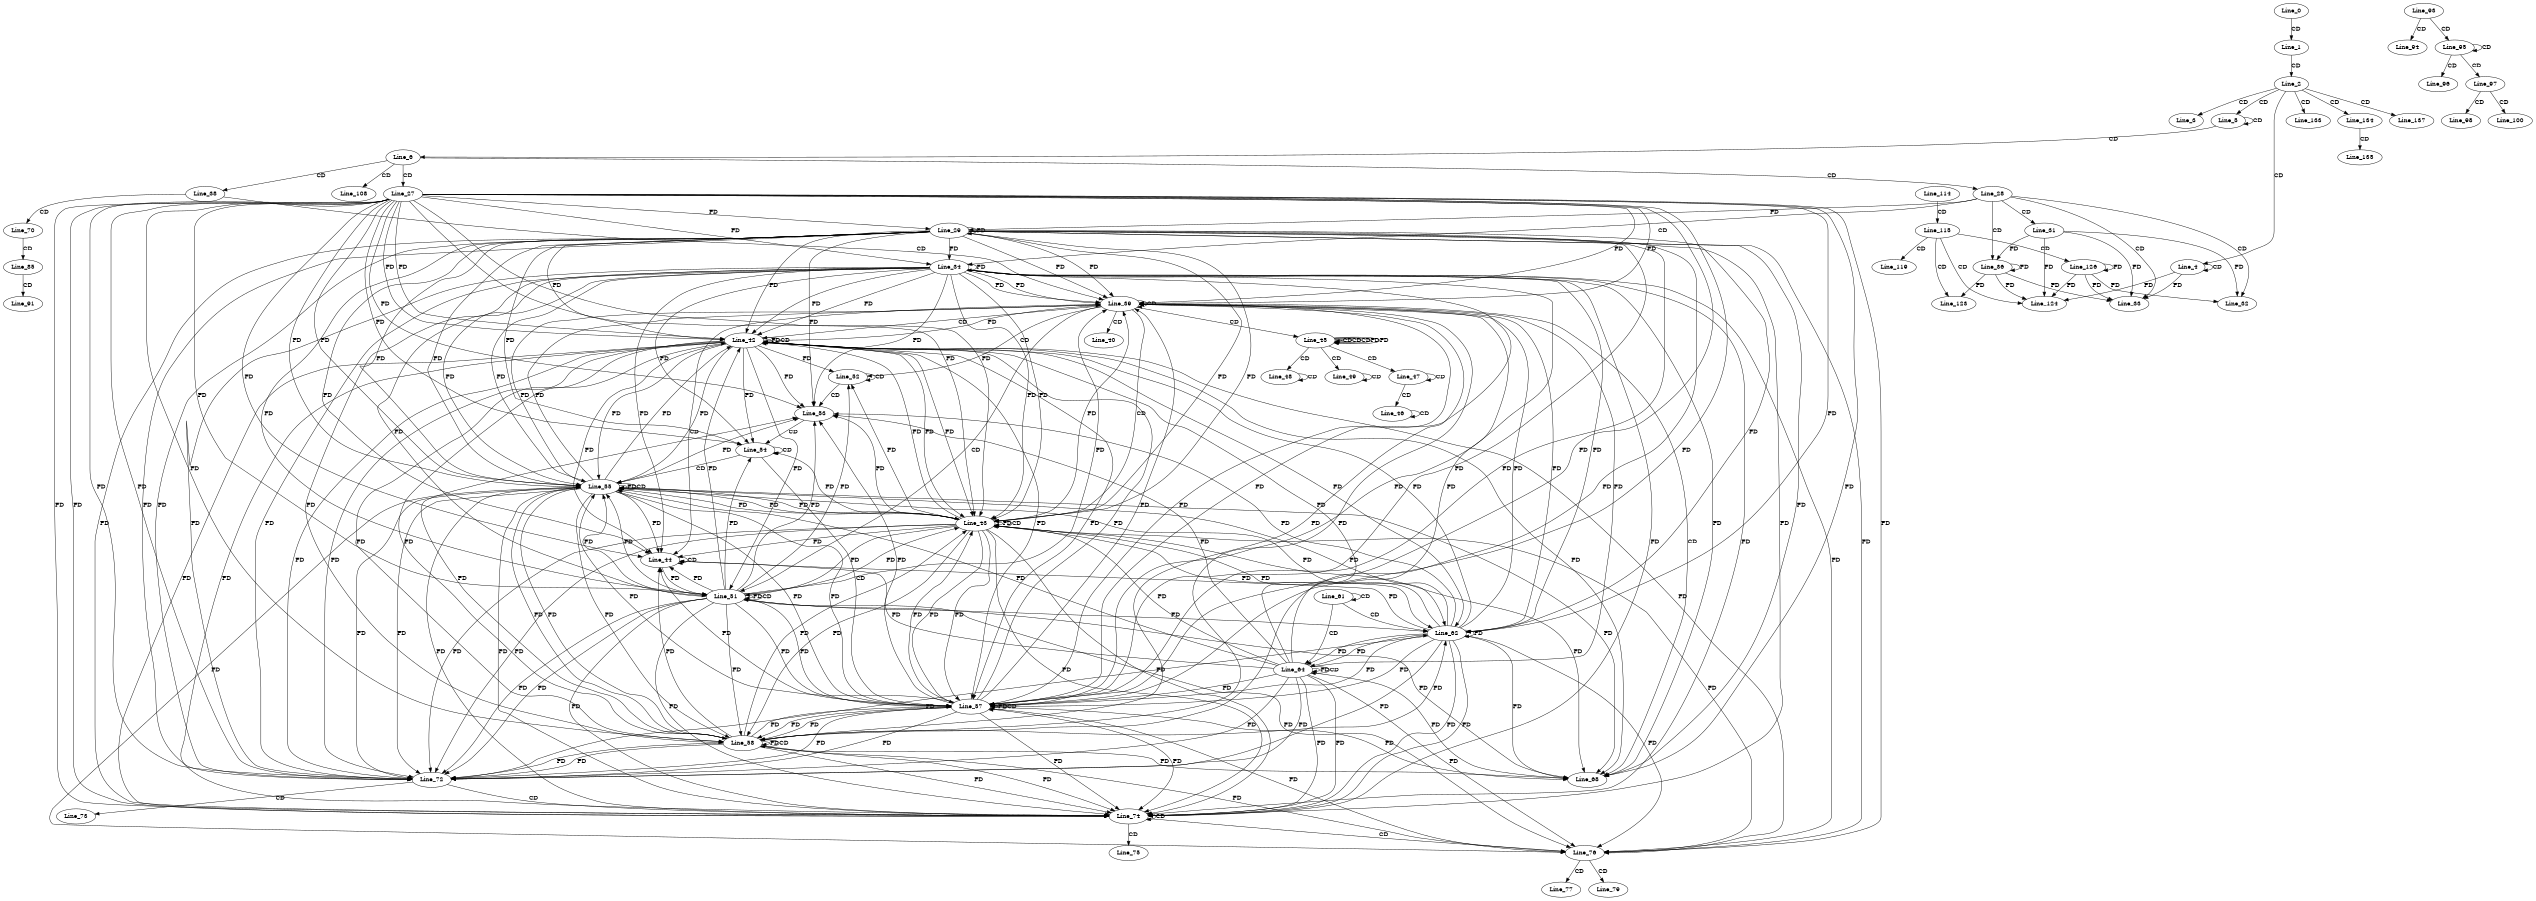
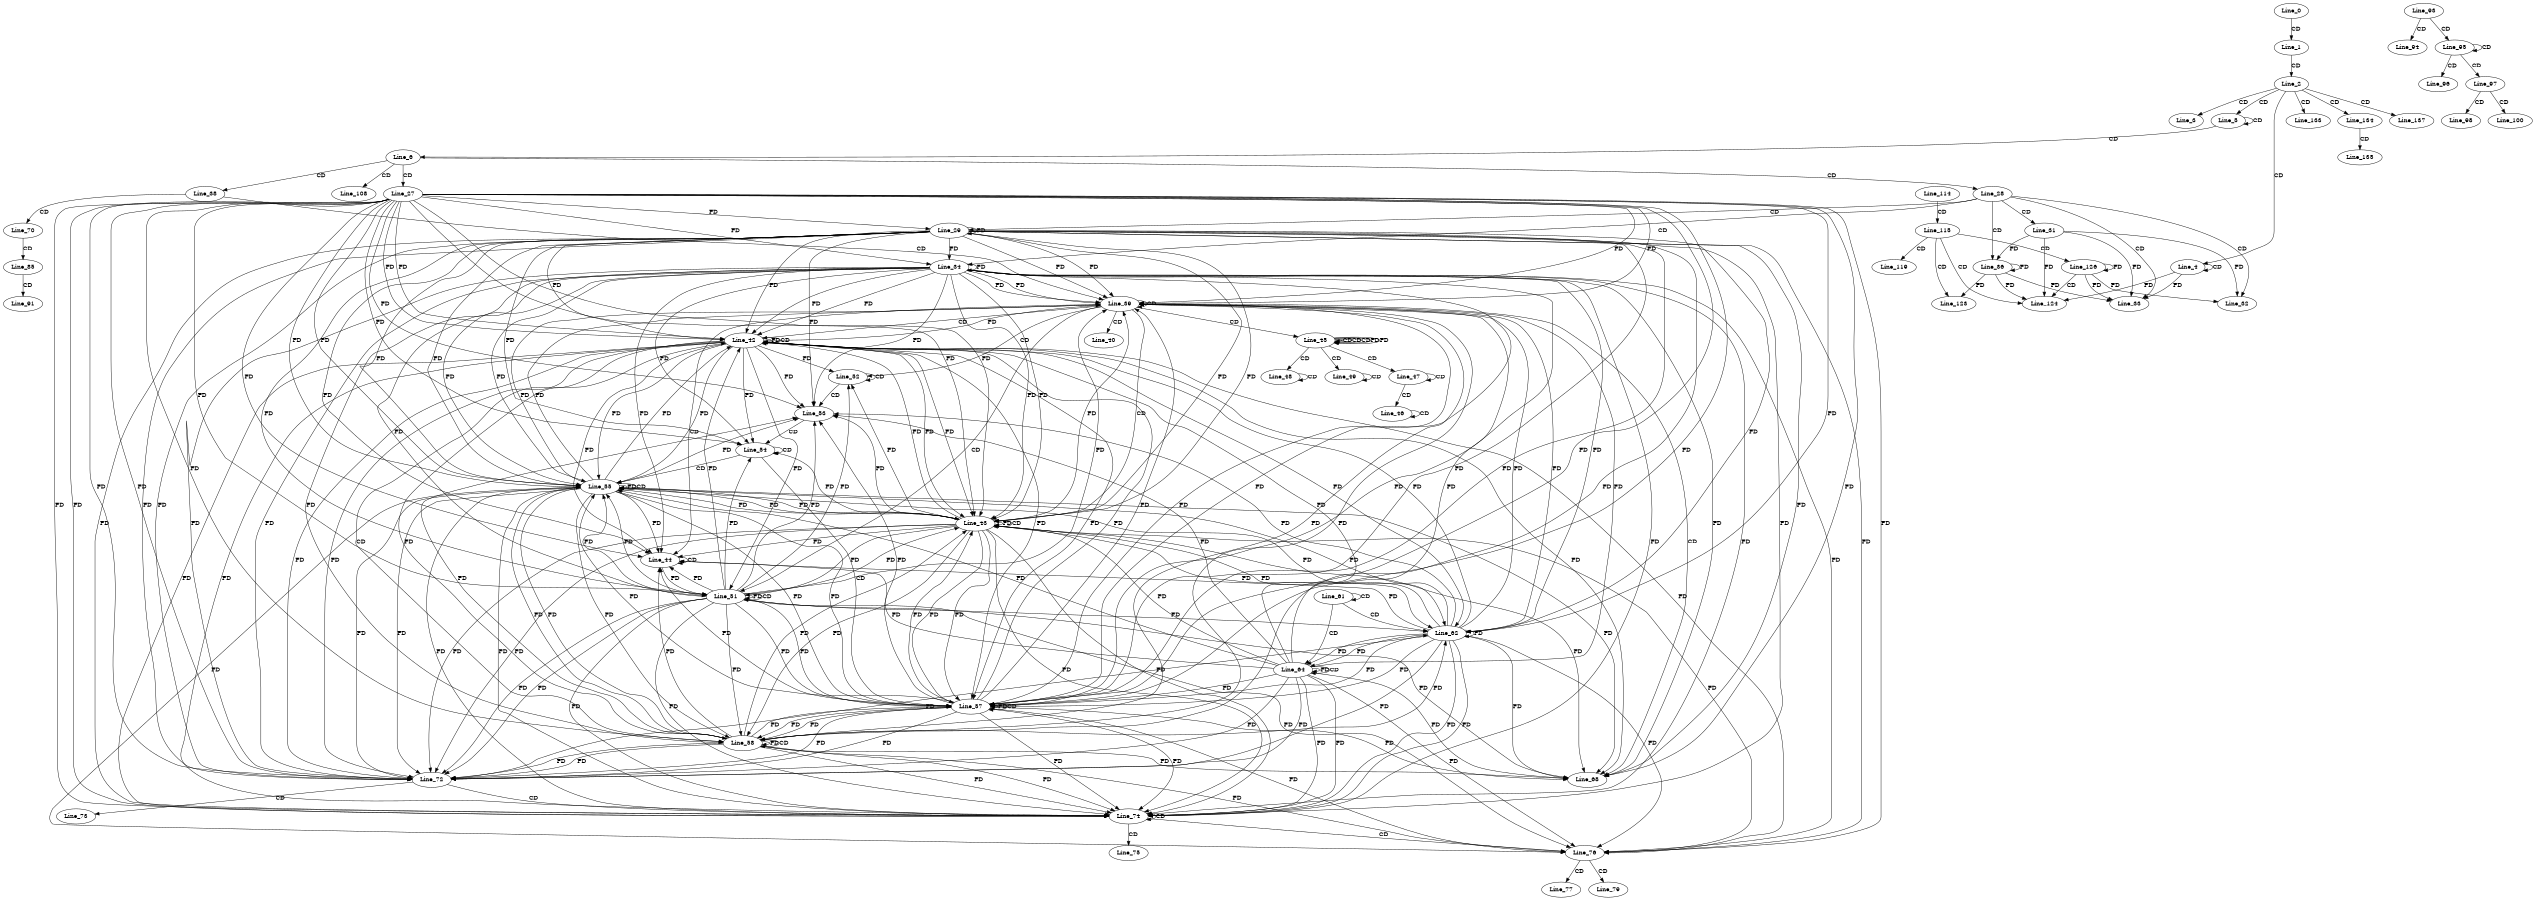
(1775, 212) -> (1775, 212)
(2071, 286) -> (2071, 286)
(361, 542) -> (361, 542)
